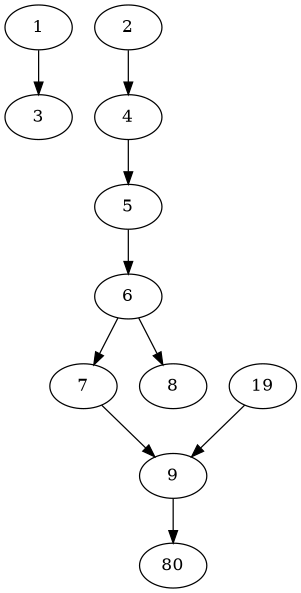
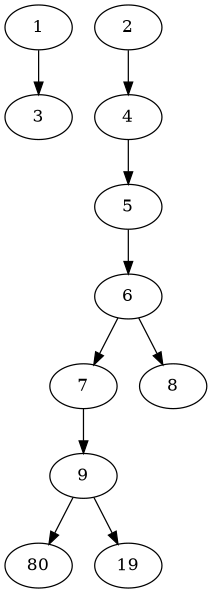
(223, 427) -> (103, 515)
